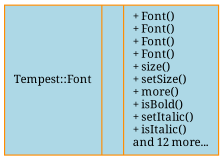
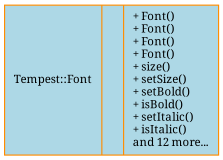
(156, 92) -> (162, 92)
